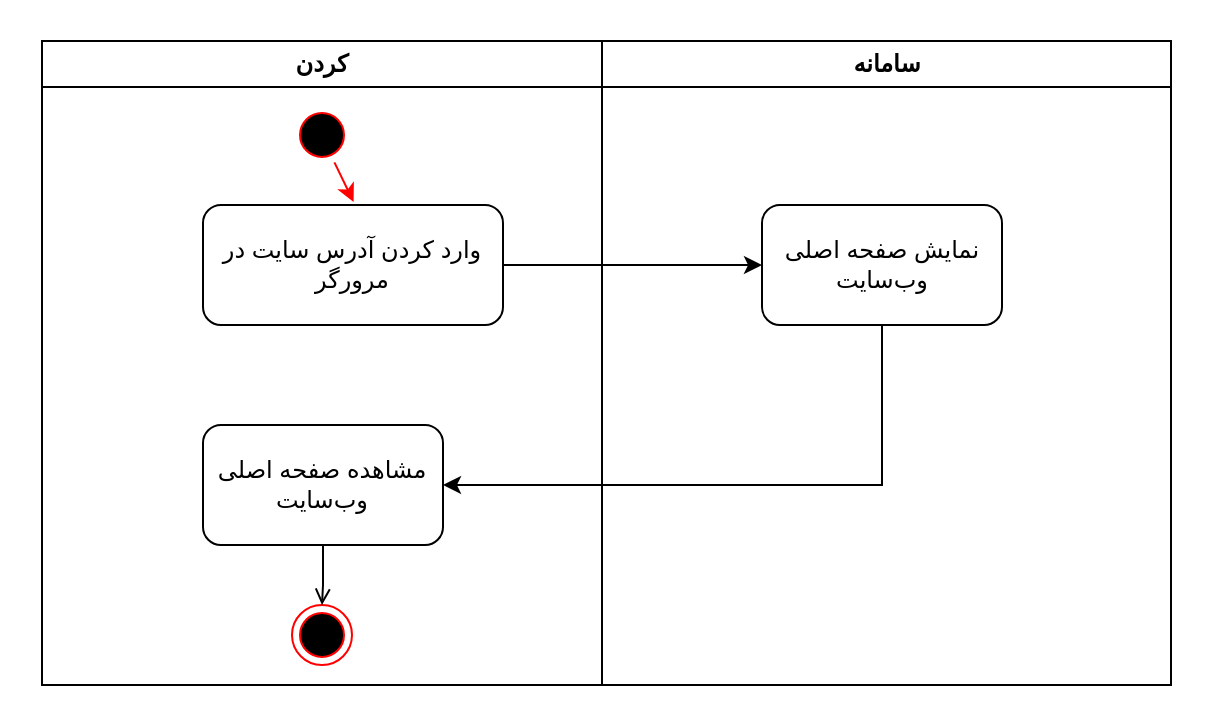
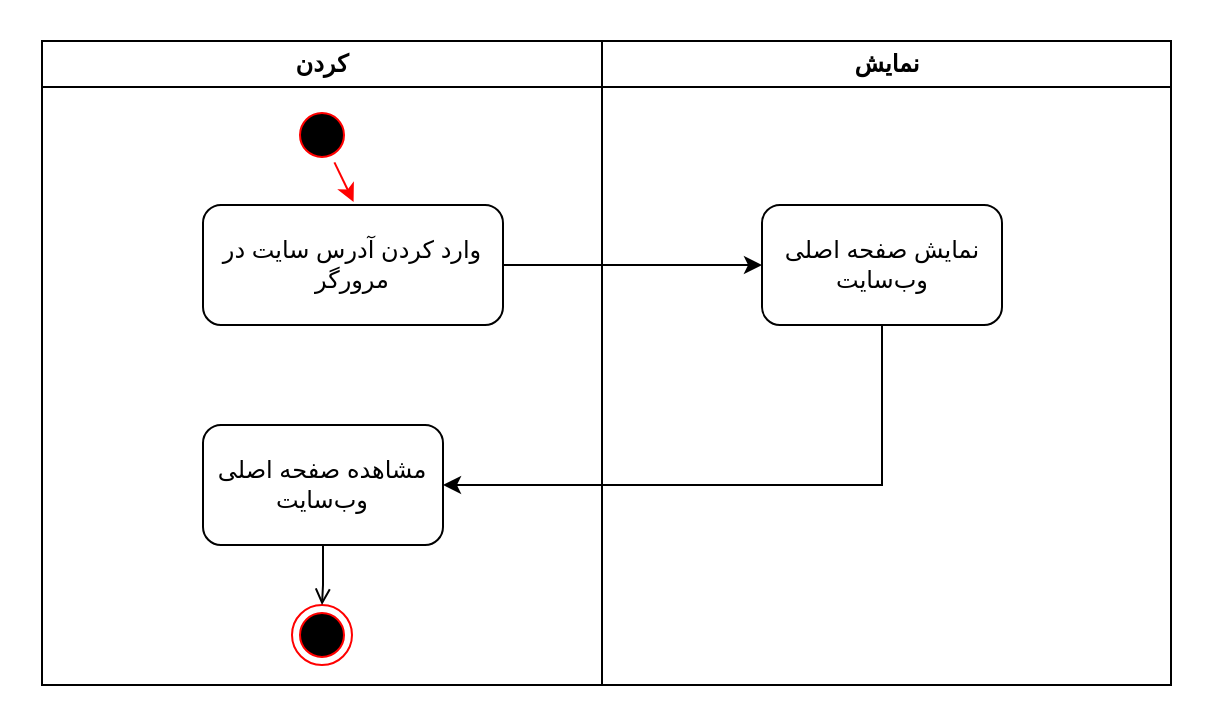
(888, 65) -> (888, 65)
